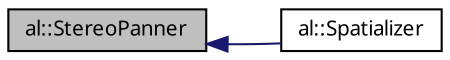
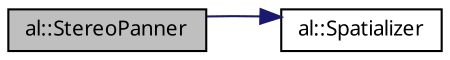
(255, 44) -> (233, 16)
